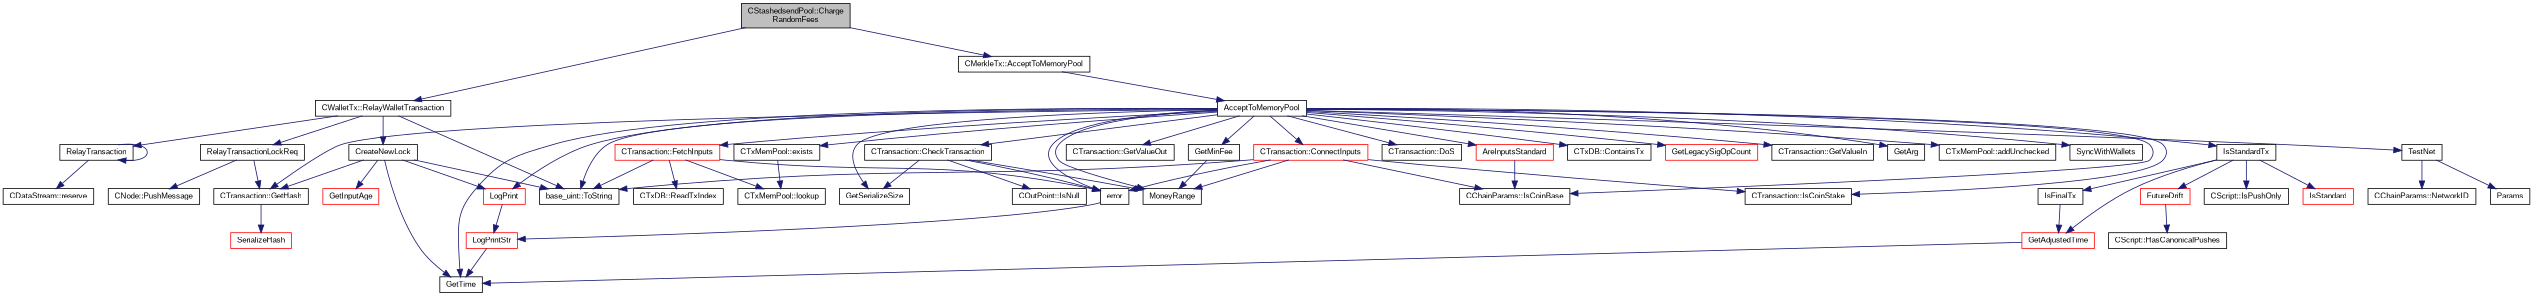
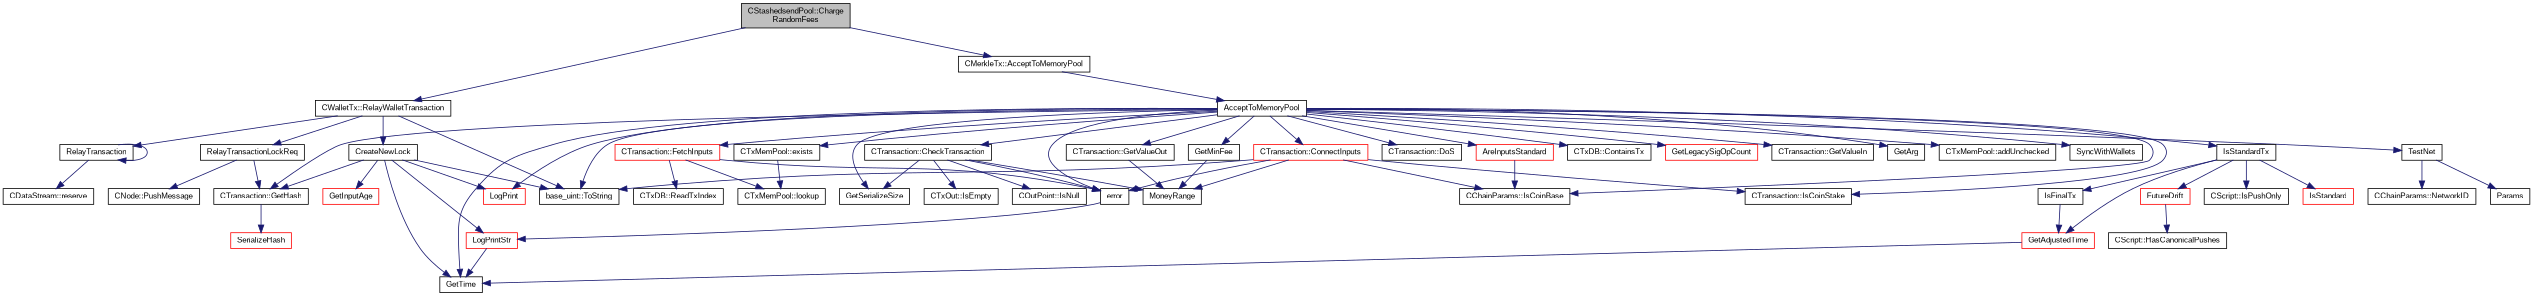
(1056, 151) -> (1143, 172)
(627, 173) -> none
none -> (961, 196)
(499, 215) -> (434, 194)
